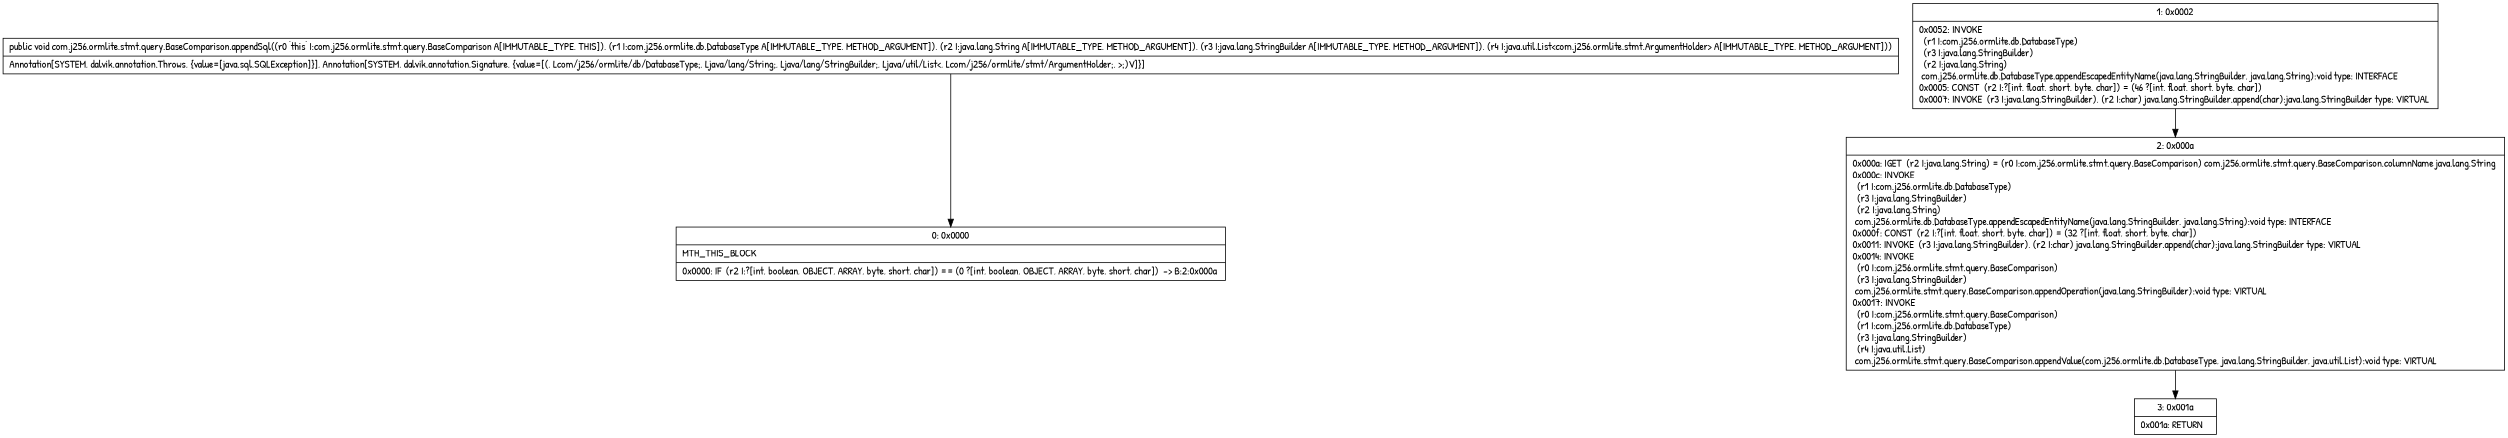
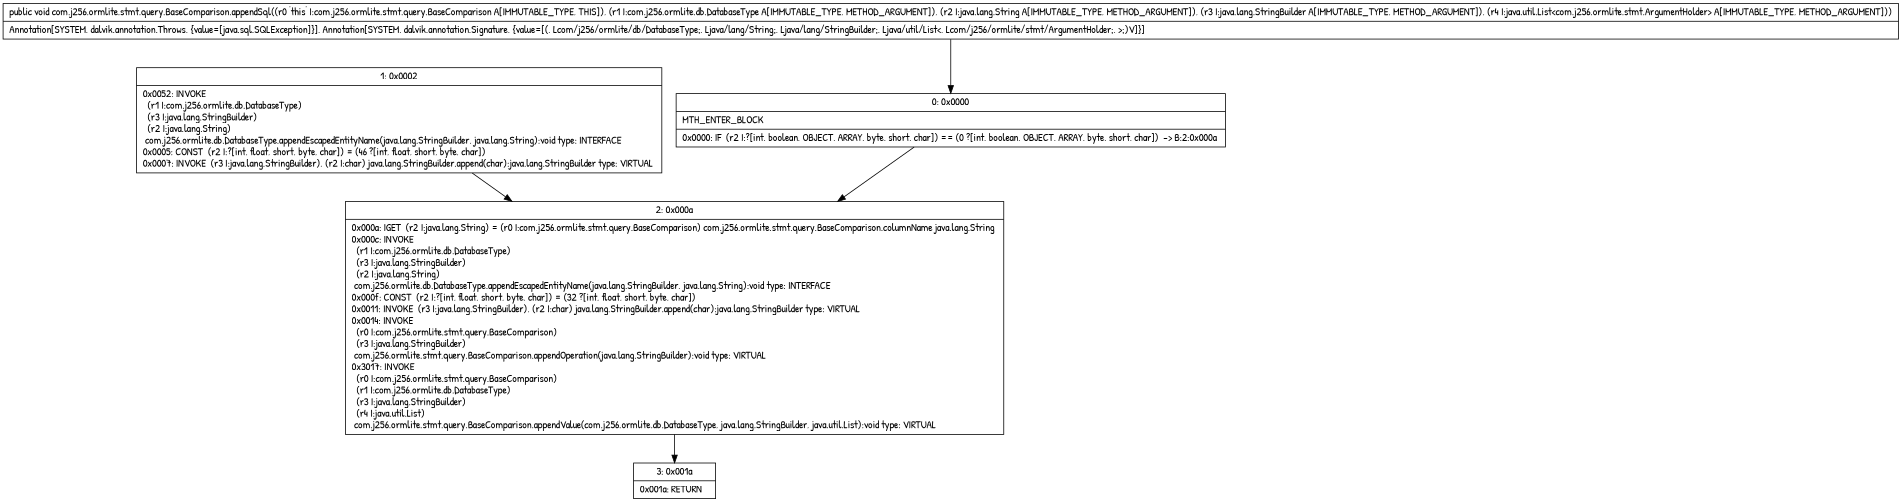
none -> (879, 172)
(720, 253) -> (723, 120)
(1886, 303) -> (386, 367)
